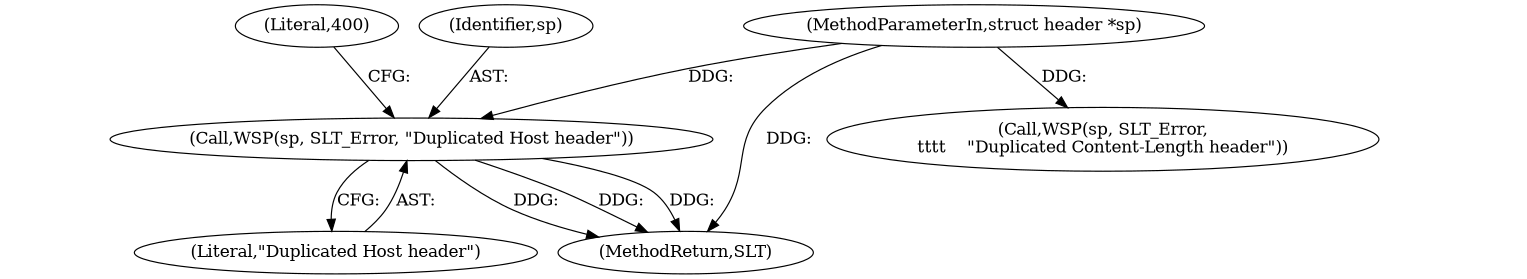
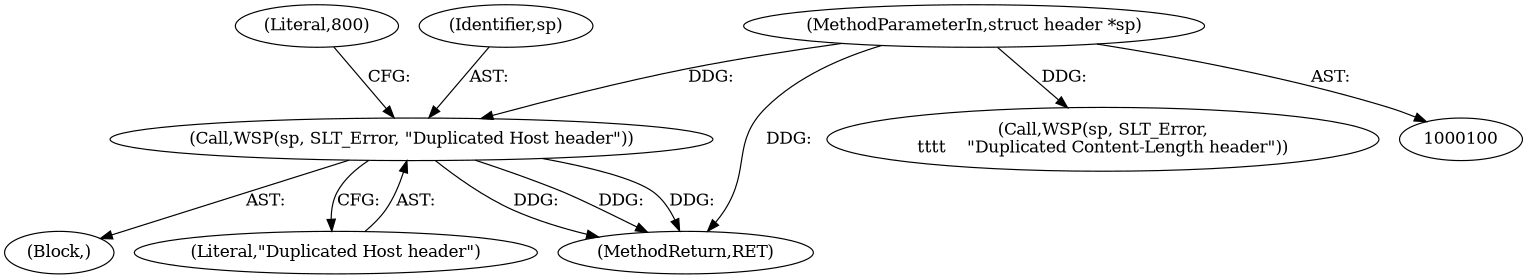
(317, 26) -> (317, 26)
none -> (1461, 139)
none -> (59, 253)
(686, 253) -> (686, 253)
